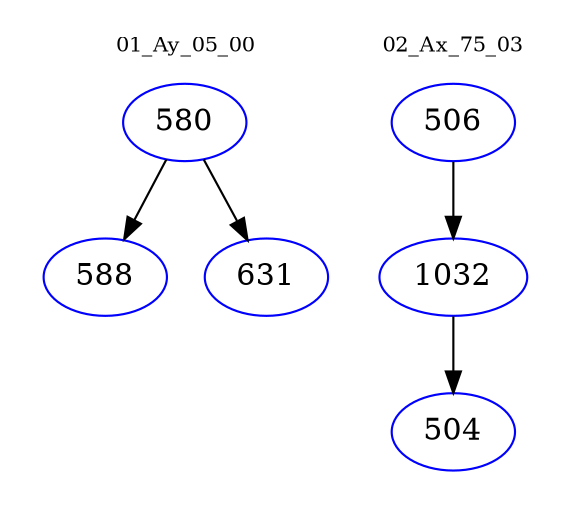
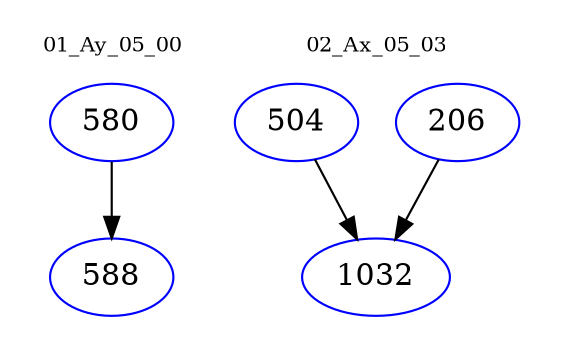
(453, 46) -> (377, 46)
(453, 122) -> (458, 122)
(266, 277) -> none
(453, 344) -> (331, 190)
